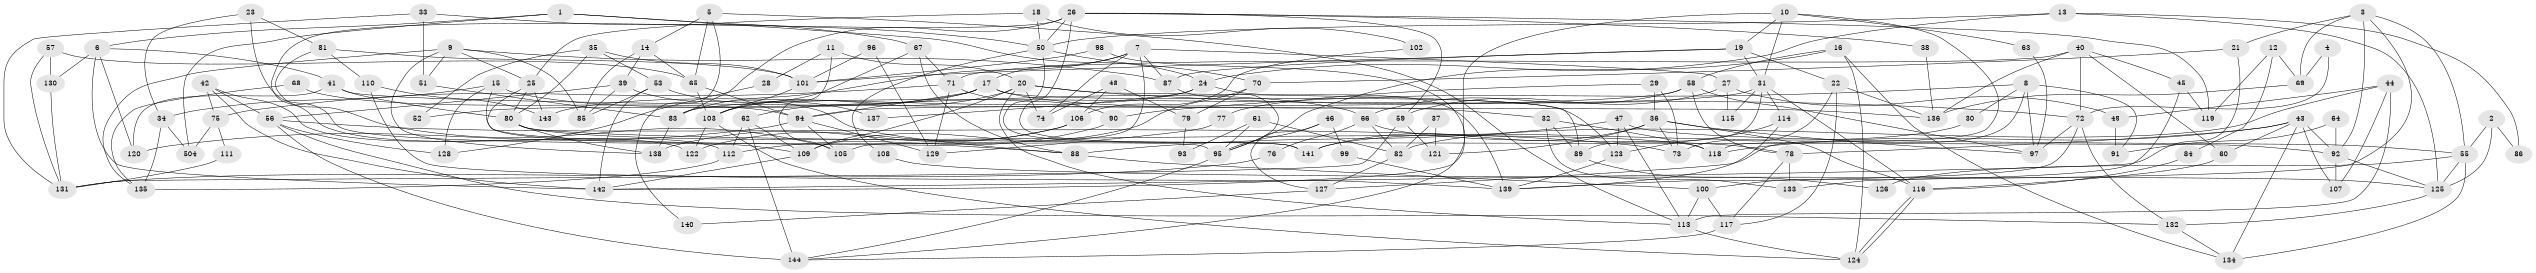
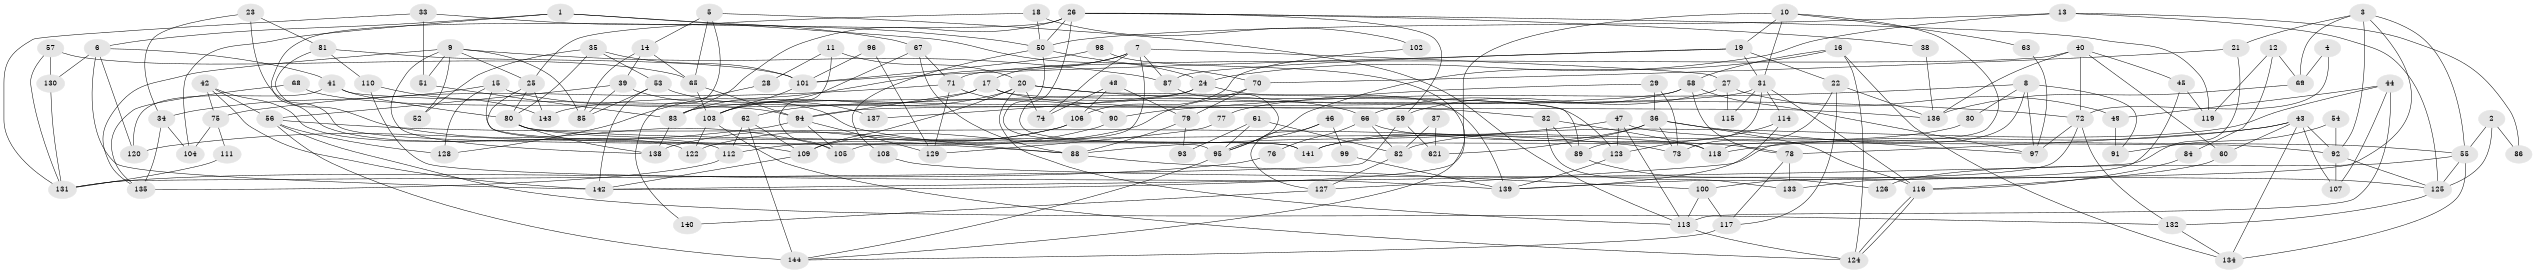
(704, 108) -> (444, 84)
(2336, 119) -> (2336, 119)
none -> (1132, 139)
(190, 154) -> (190, 154)
(1435, 154) -> (1435, 154)
